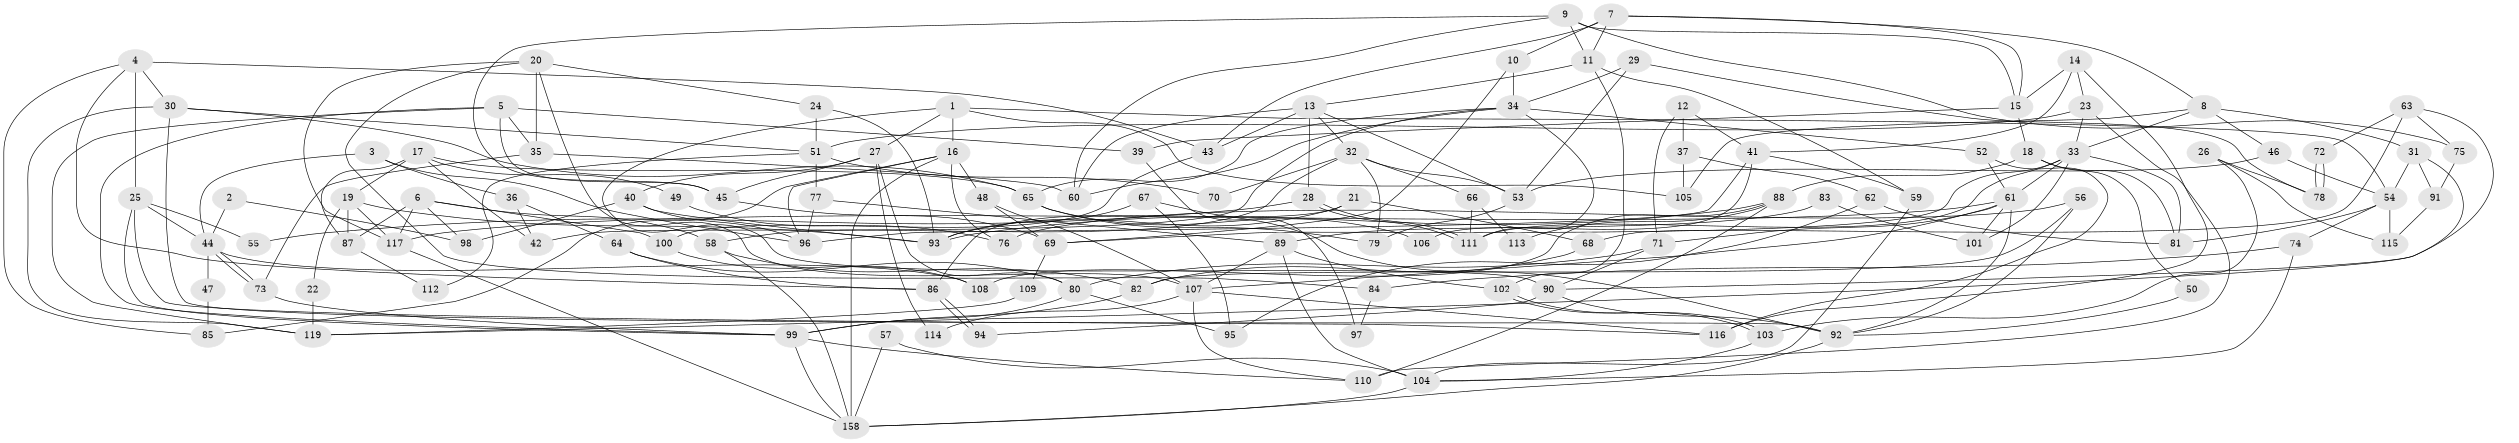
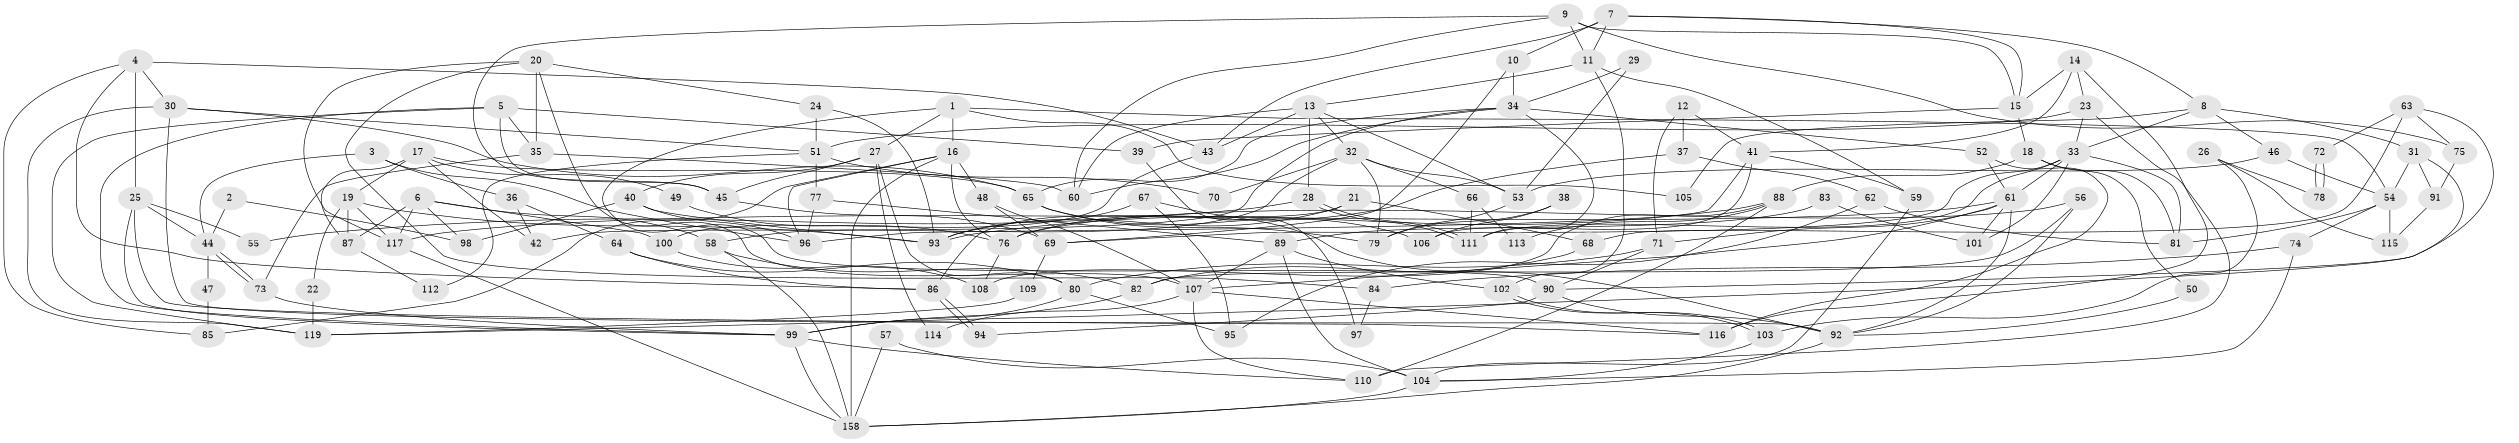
(1968, 118) -> none
(1683, 176) -> (1408, 201)
none -> (1564, 198)
(594, 268) -> (995, 263)
